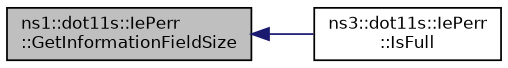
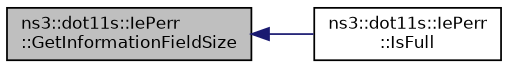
(129, 34) -> (129, 34)
